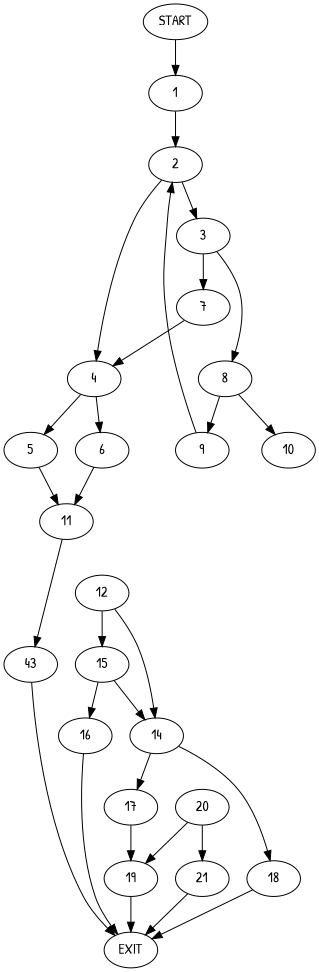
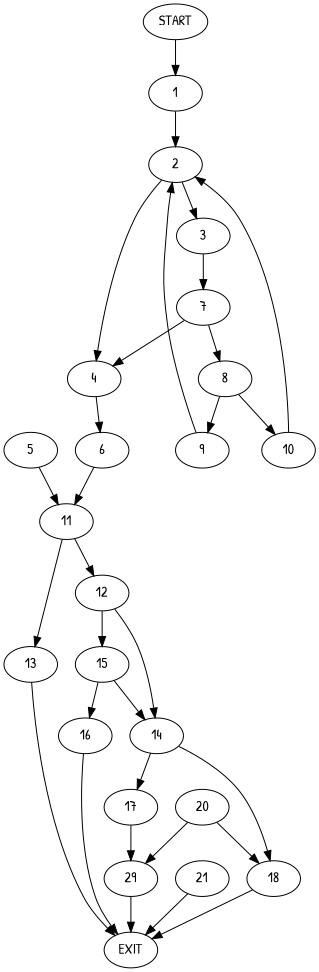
none -> (271, 297)
(241, 299) -> (213, 338)
(66, 411) -> none
none -> (82, 553)
(31, 664) -> (31, 664)
(202, 838) -> (234, 839)
(131, 879) -> (131, 879)
